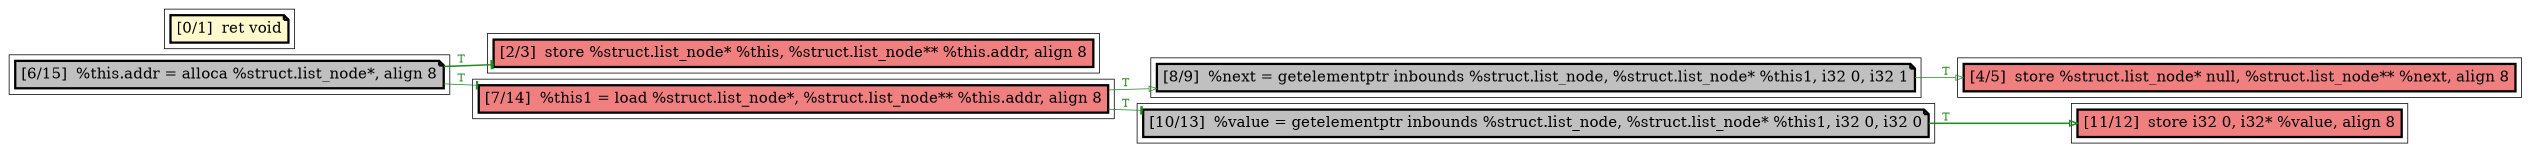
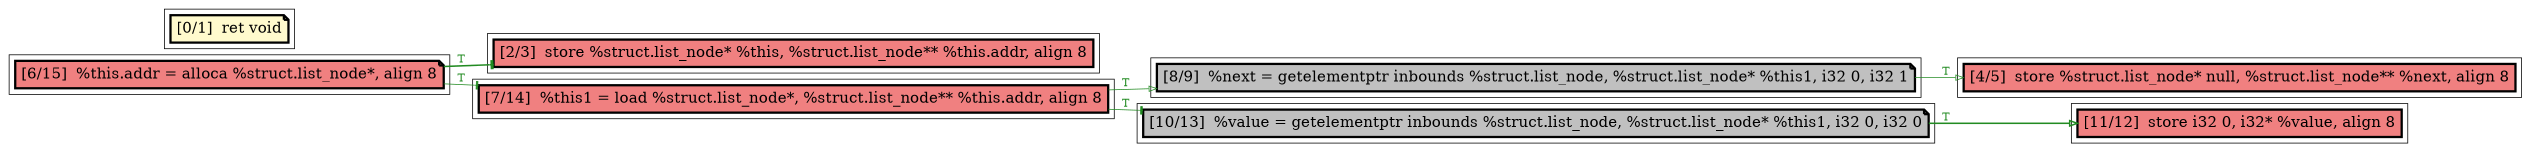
(229, 75) -> (229, 75)
